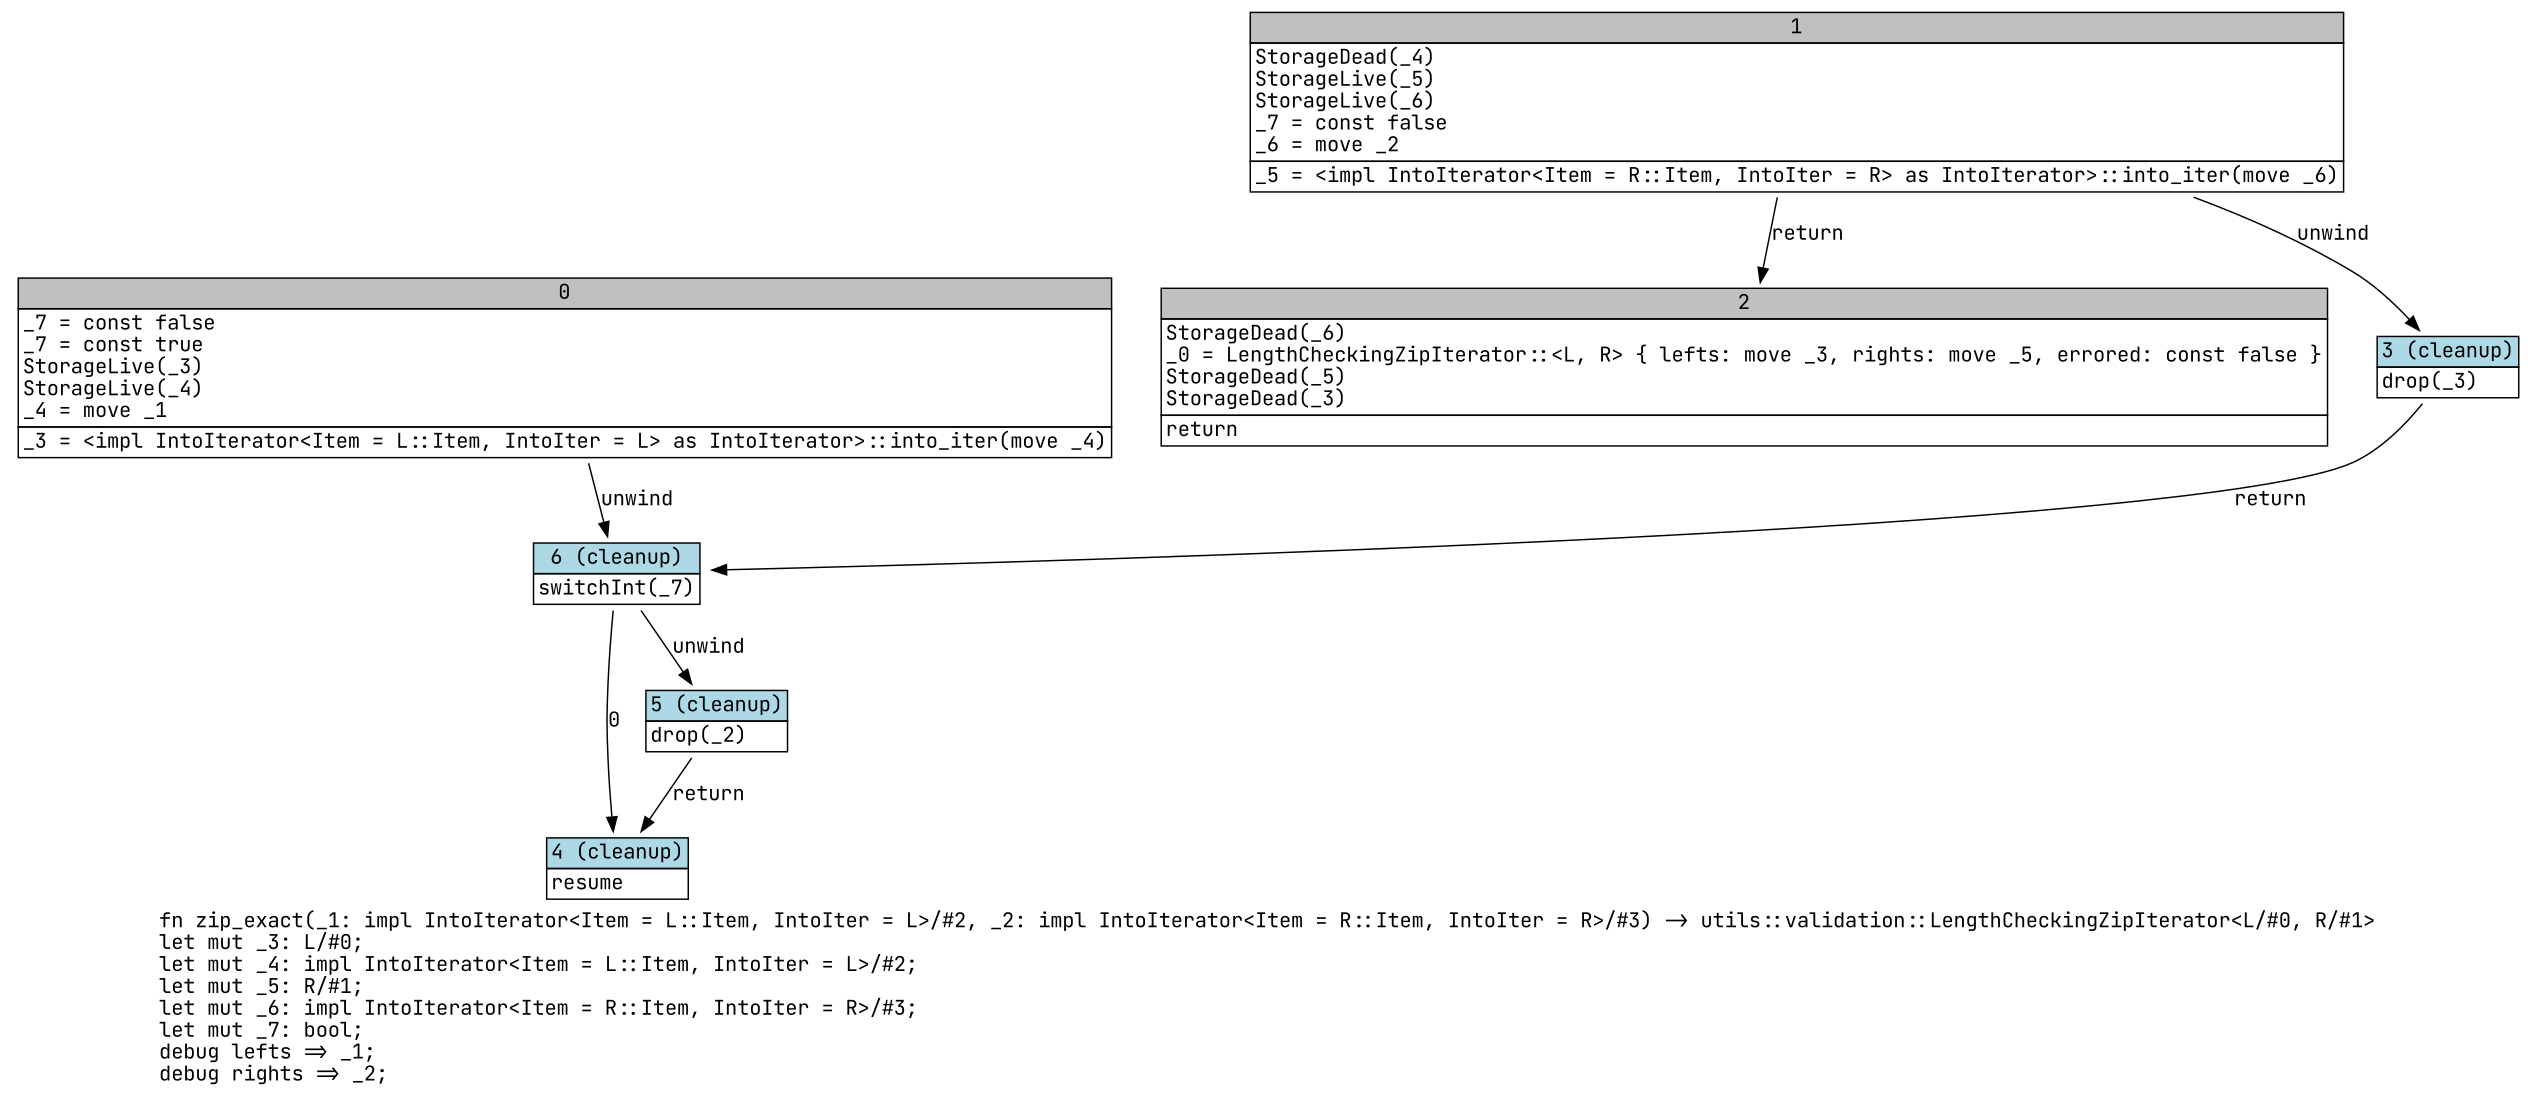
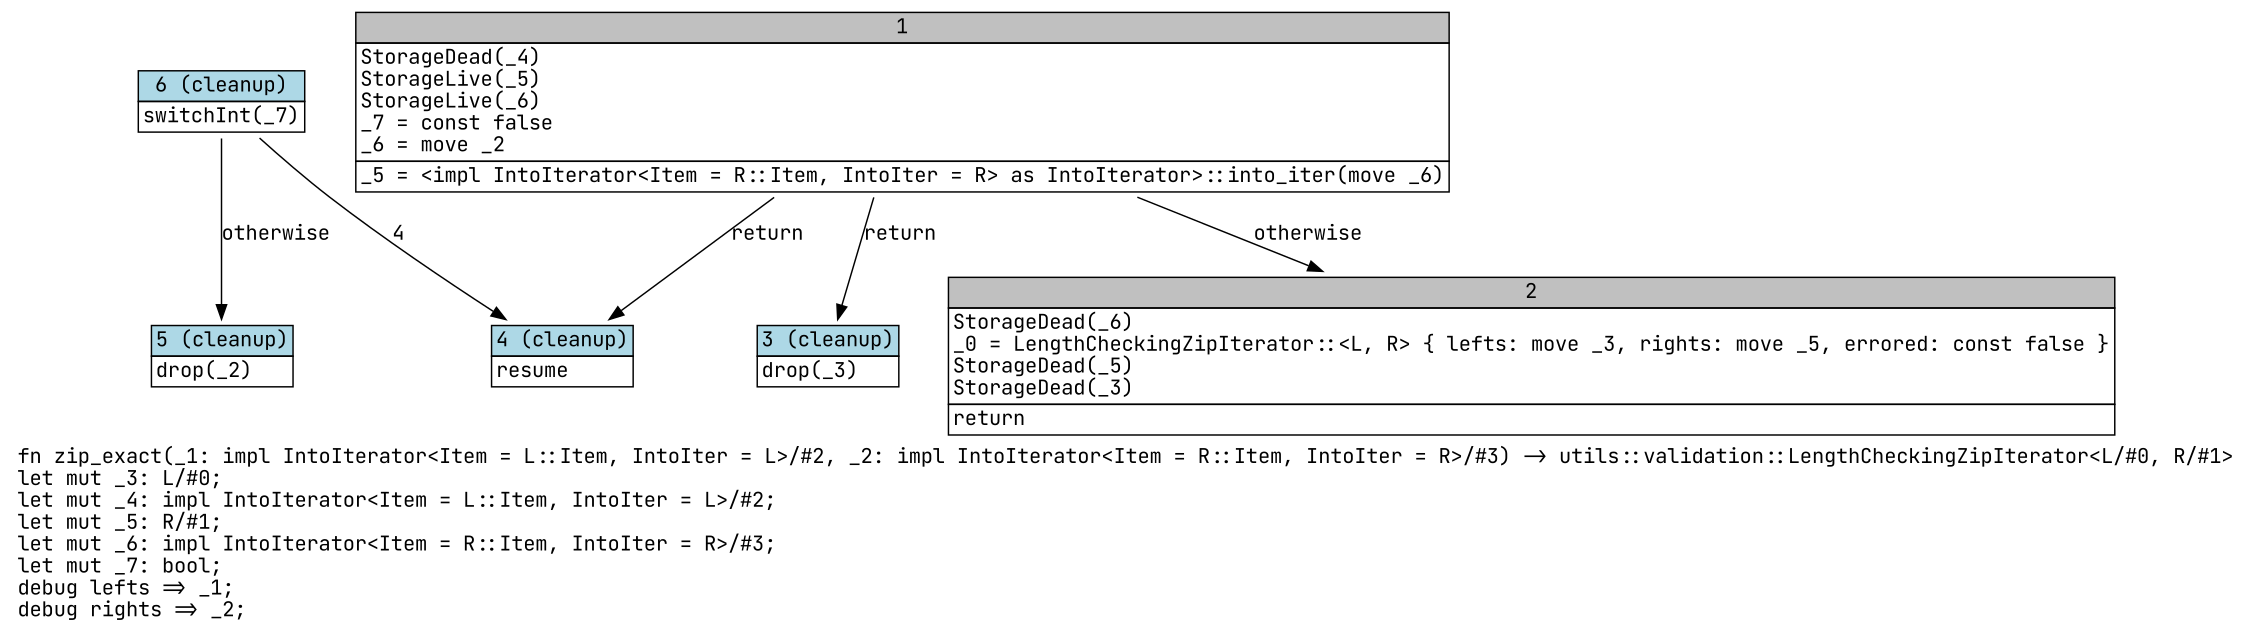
(1808, 234) -> (1308, 234)
(2333, 234) -> (900, 234)
(564, 367) -> none
(1588, 539) -> none
(709, 647) -> (276, 234)
(615, 721) -> (399, 234)
(671, 789) -> (698, 254)
